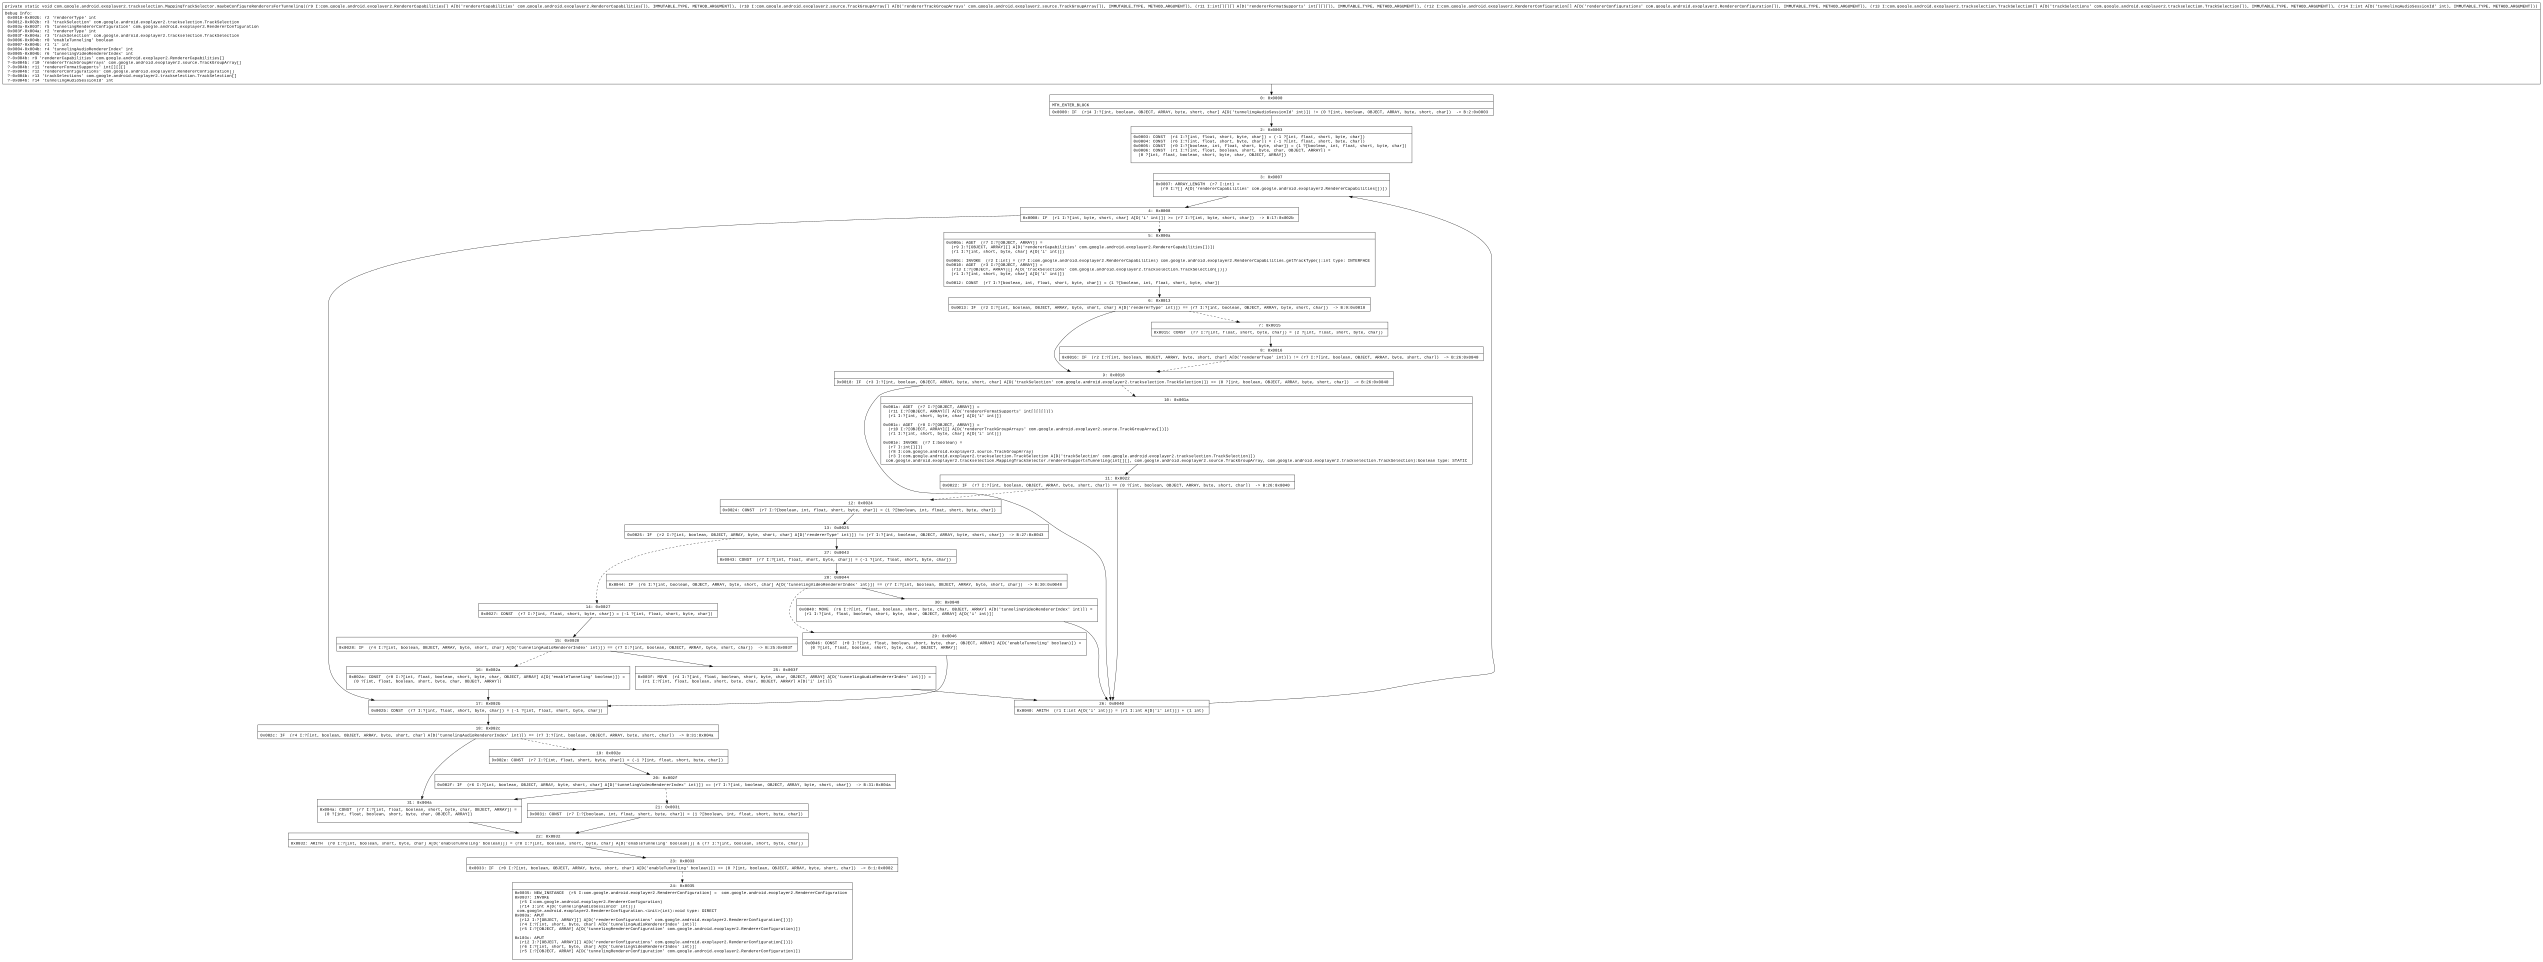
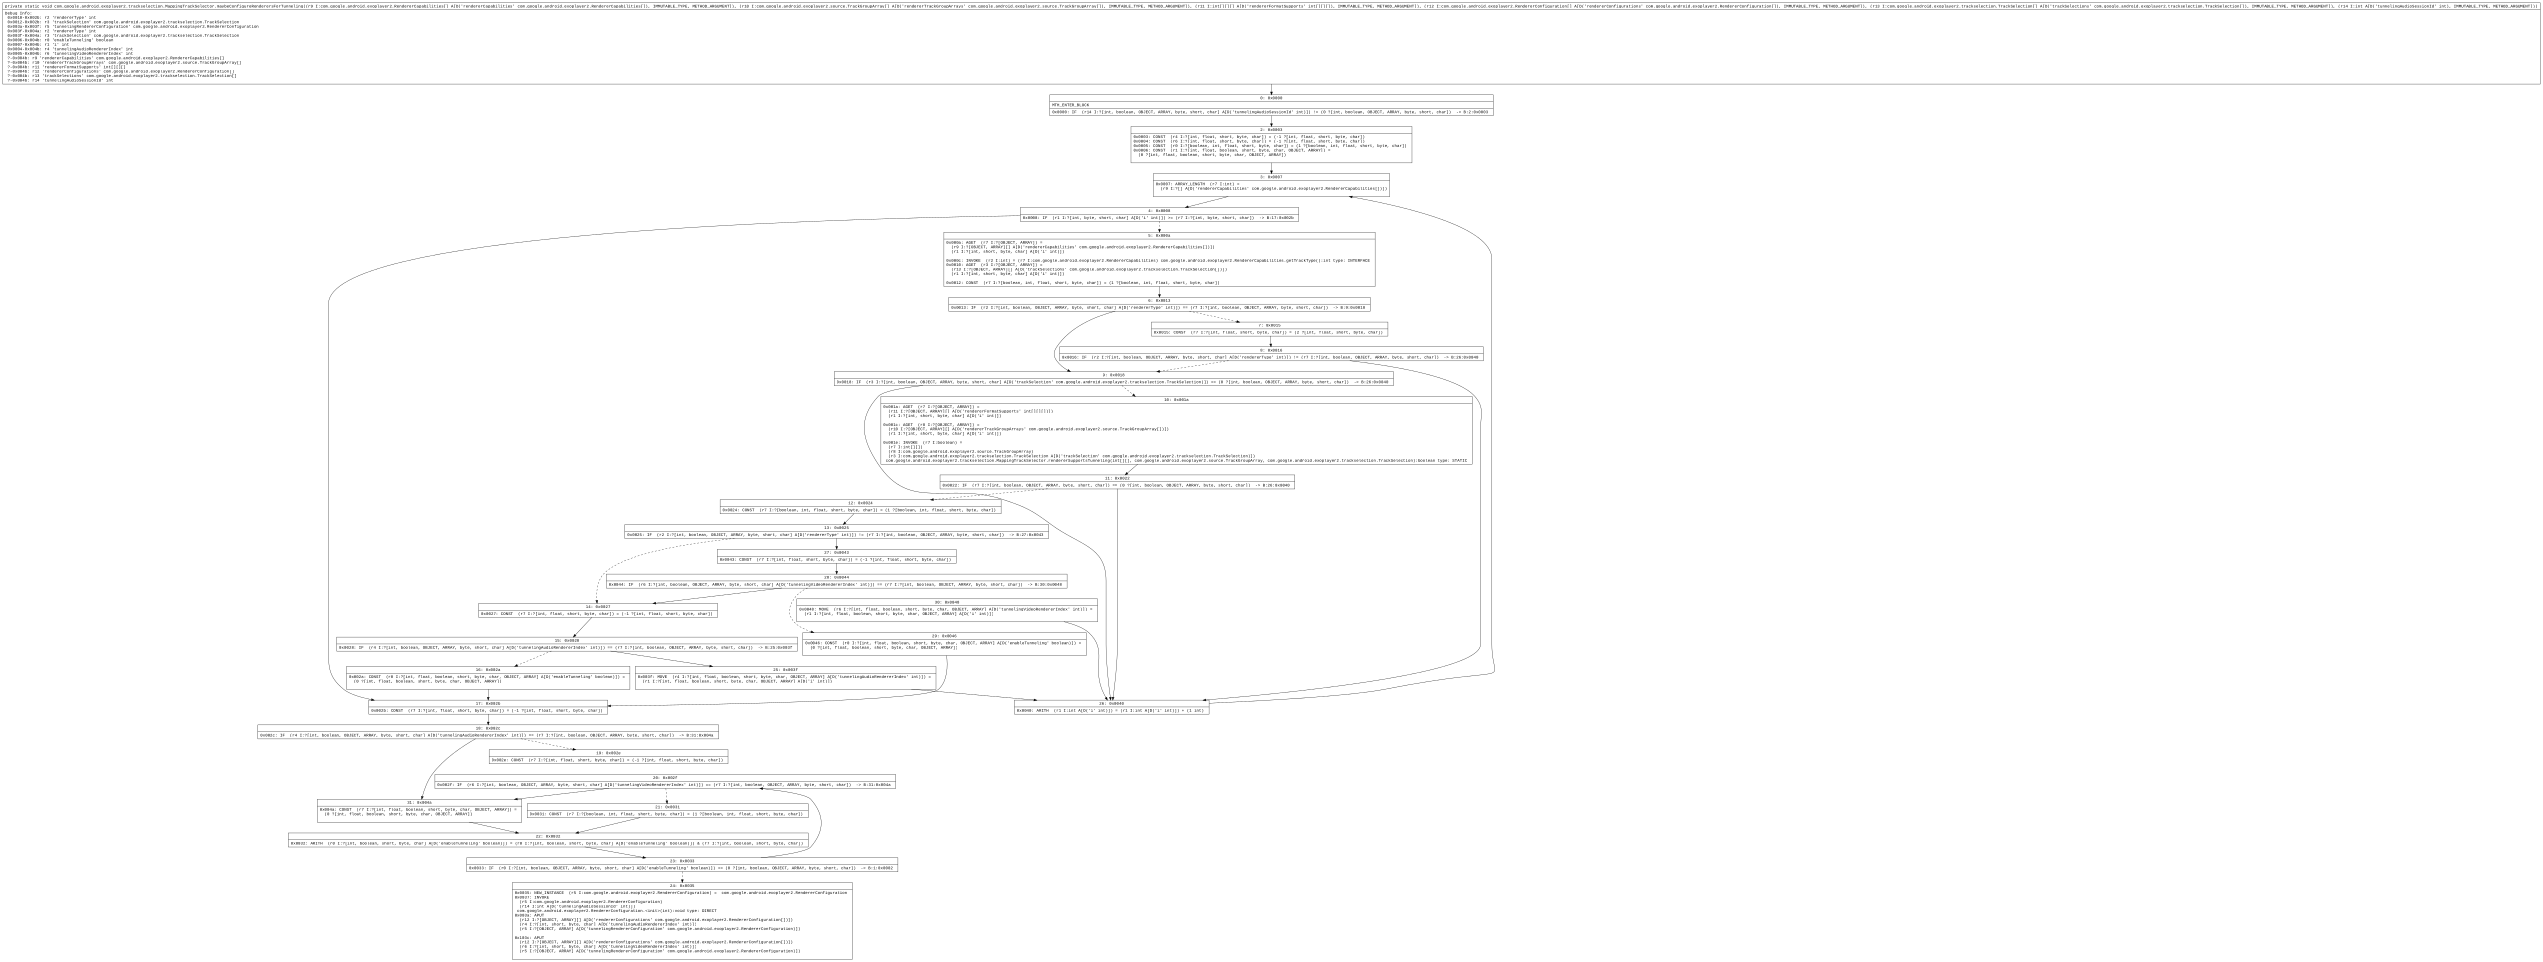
none -> (1271, 167)
(882, 593) -> (719, 596)
none -> (1481, 596)
(636, 768) -> (821, 824)
